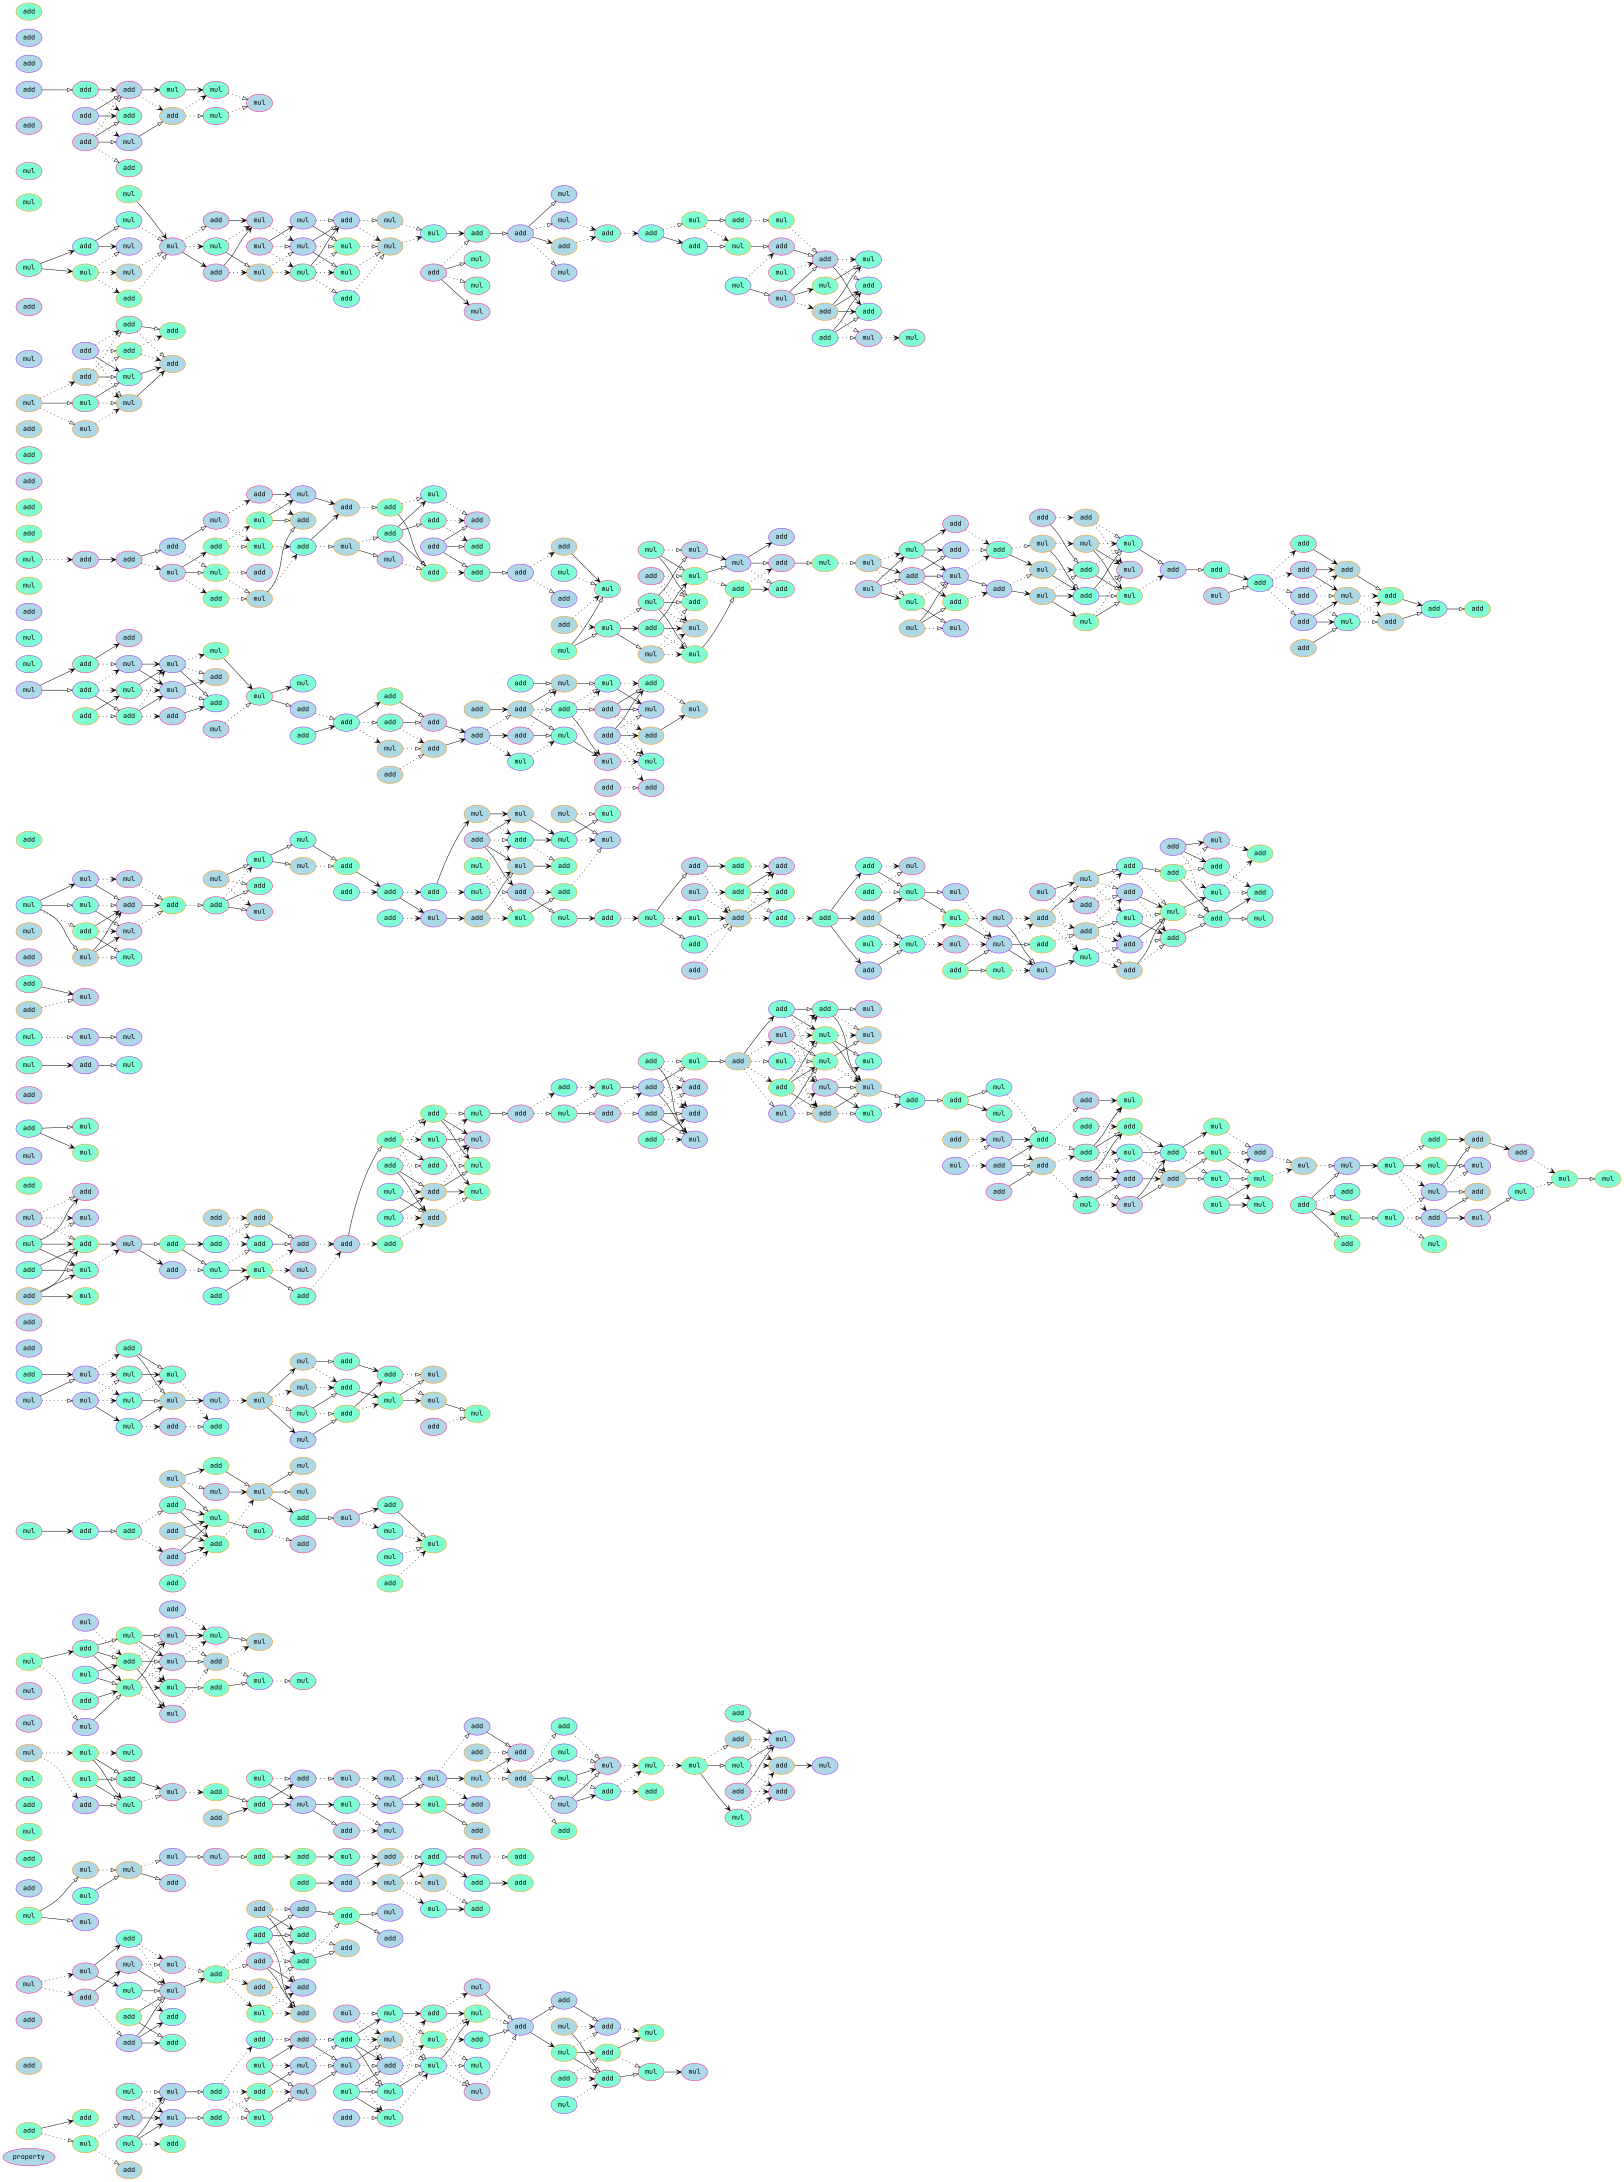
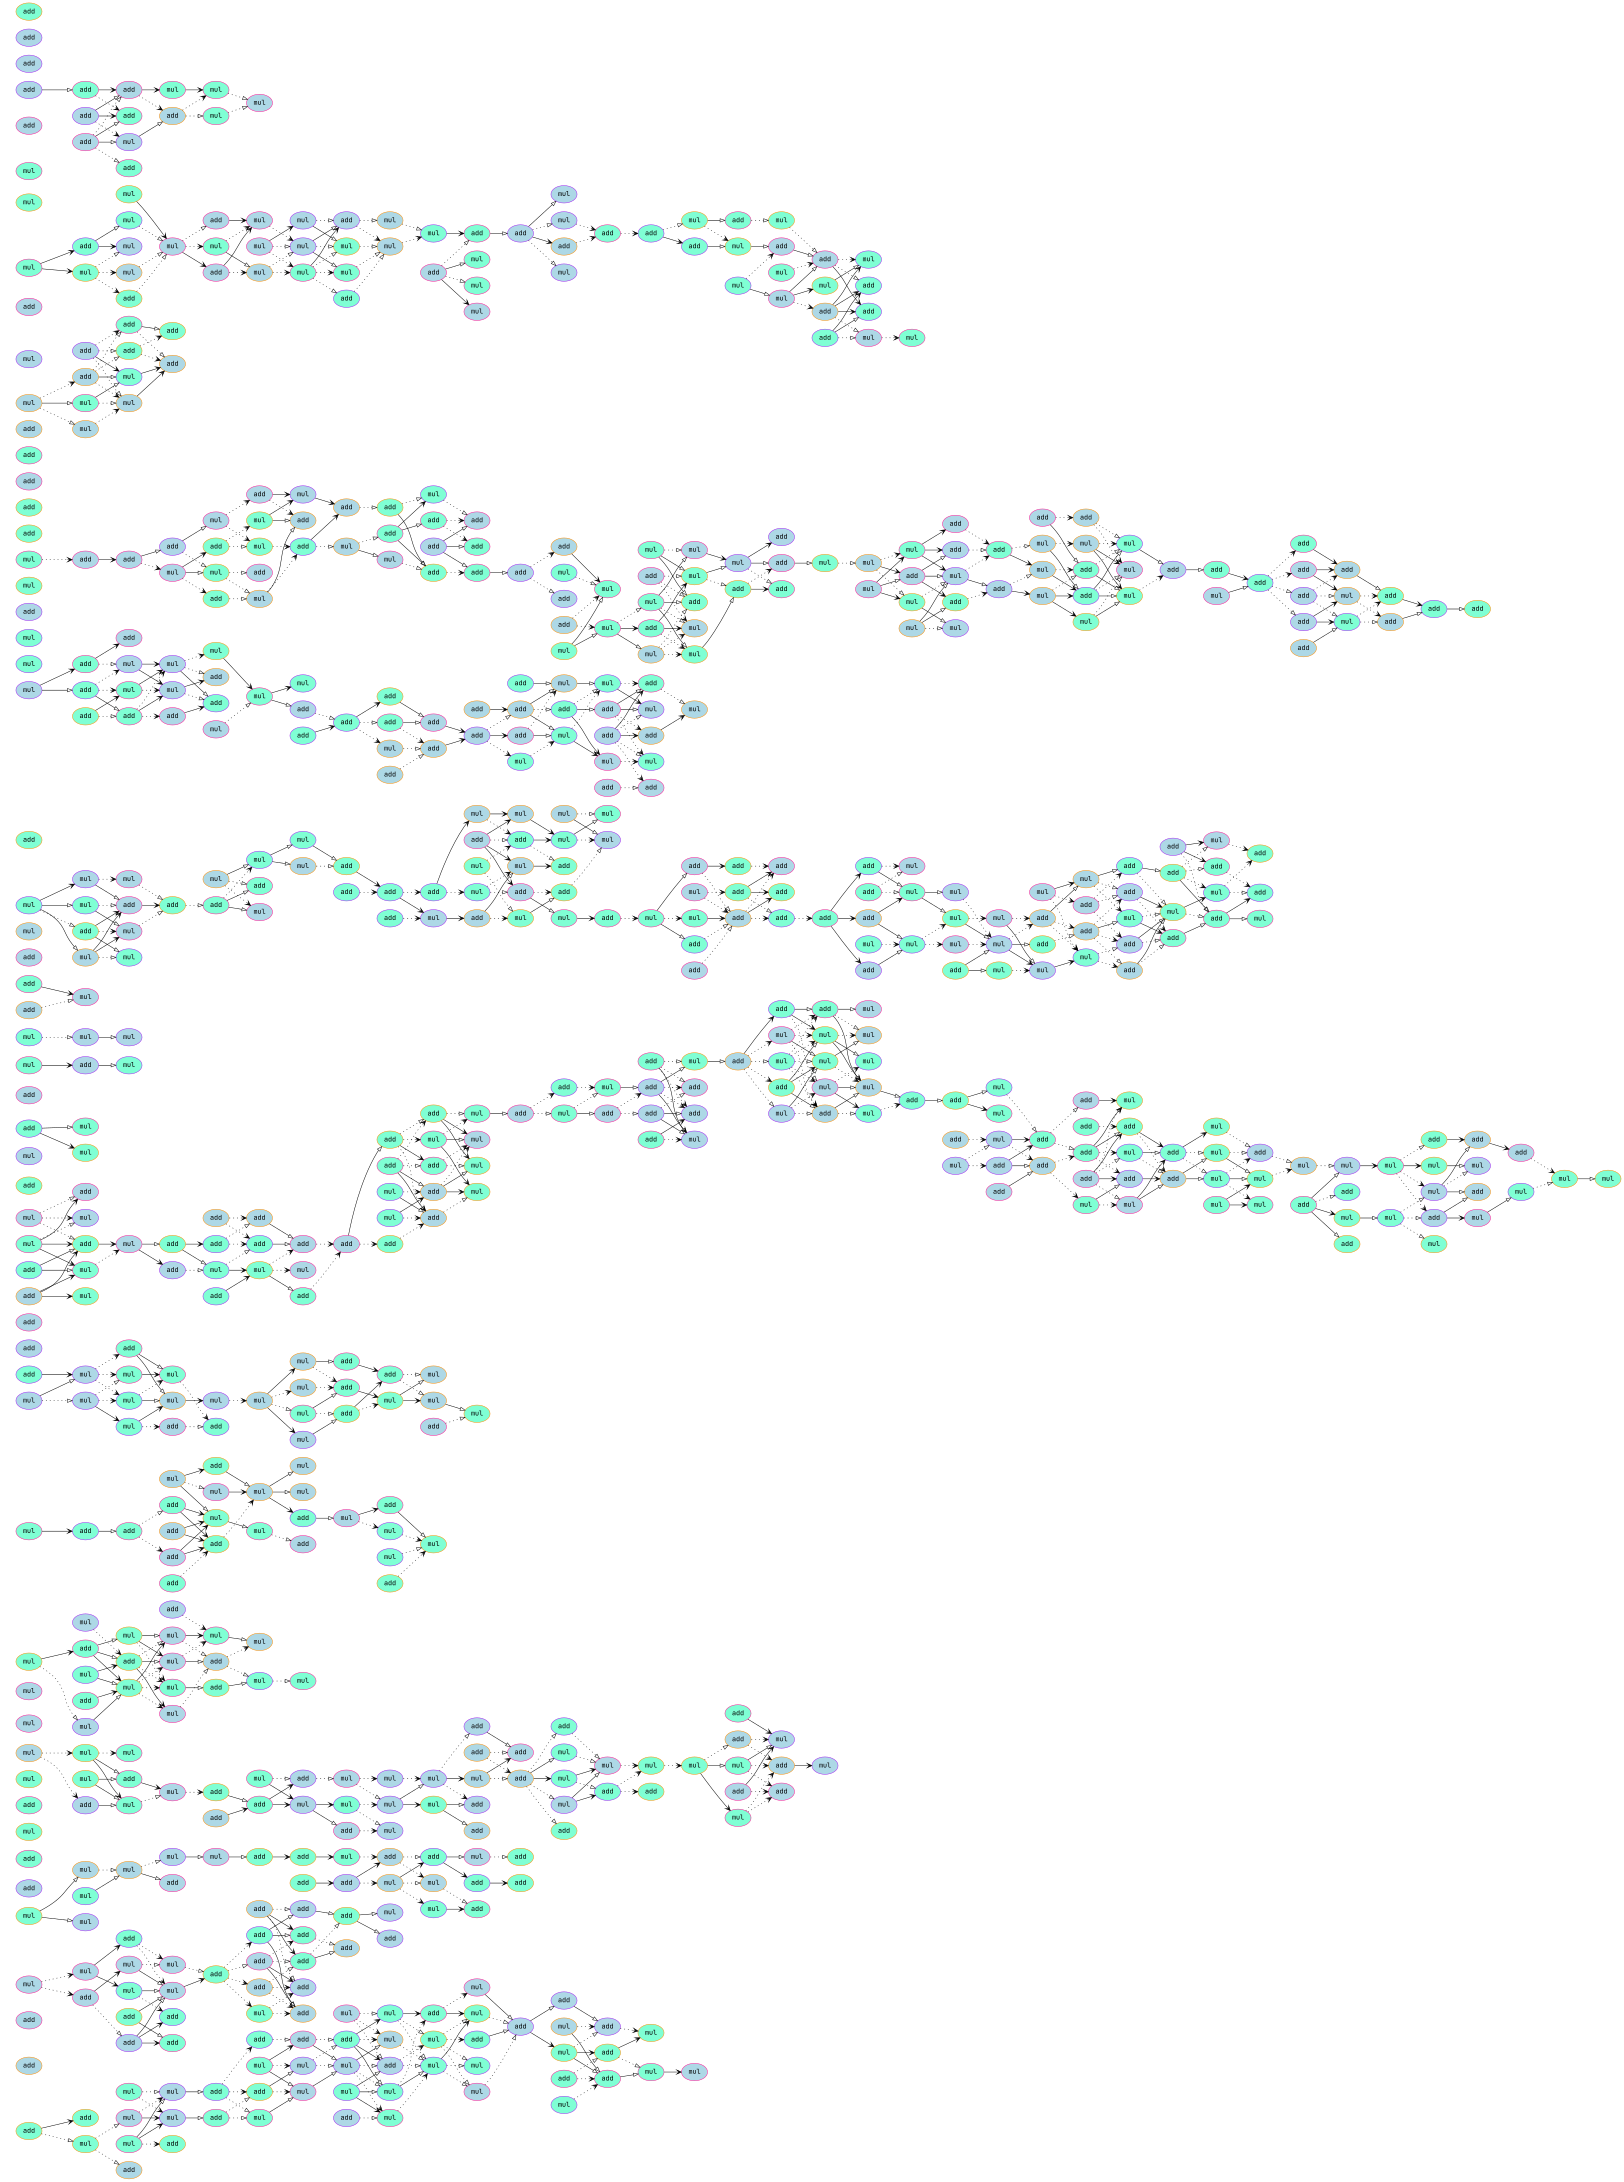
(29, 2157) -> none
